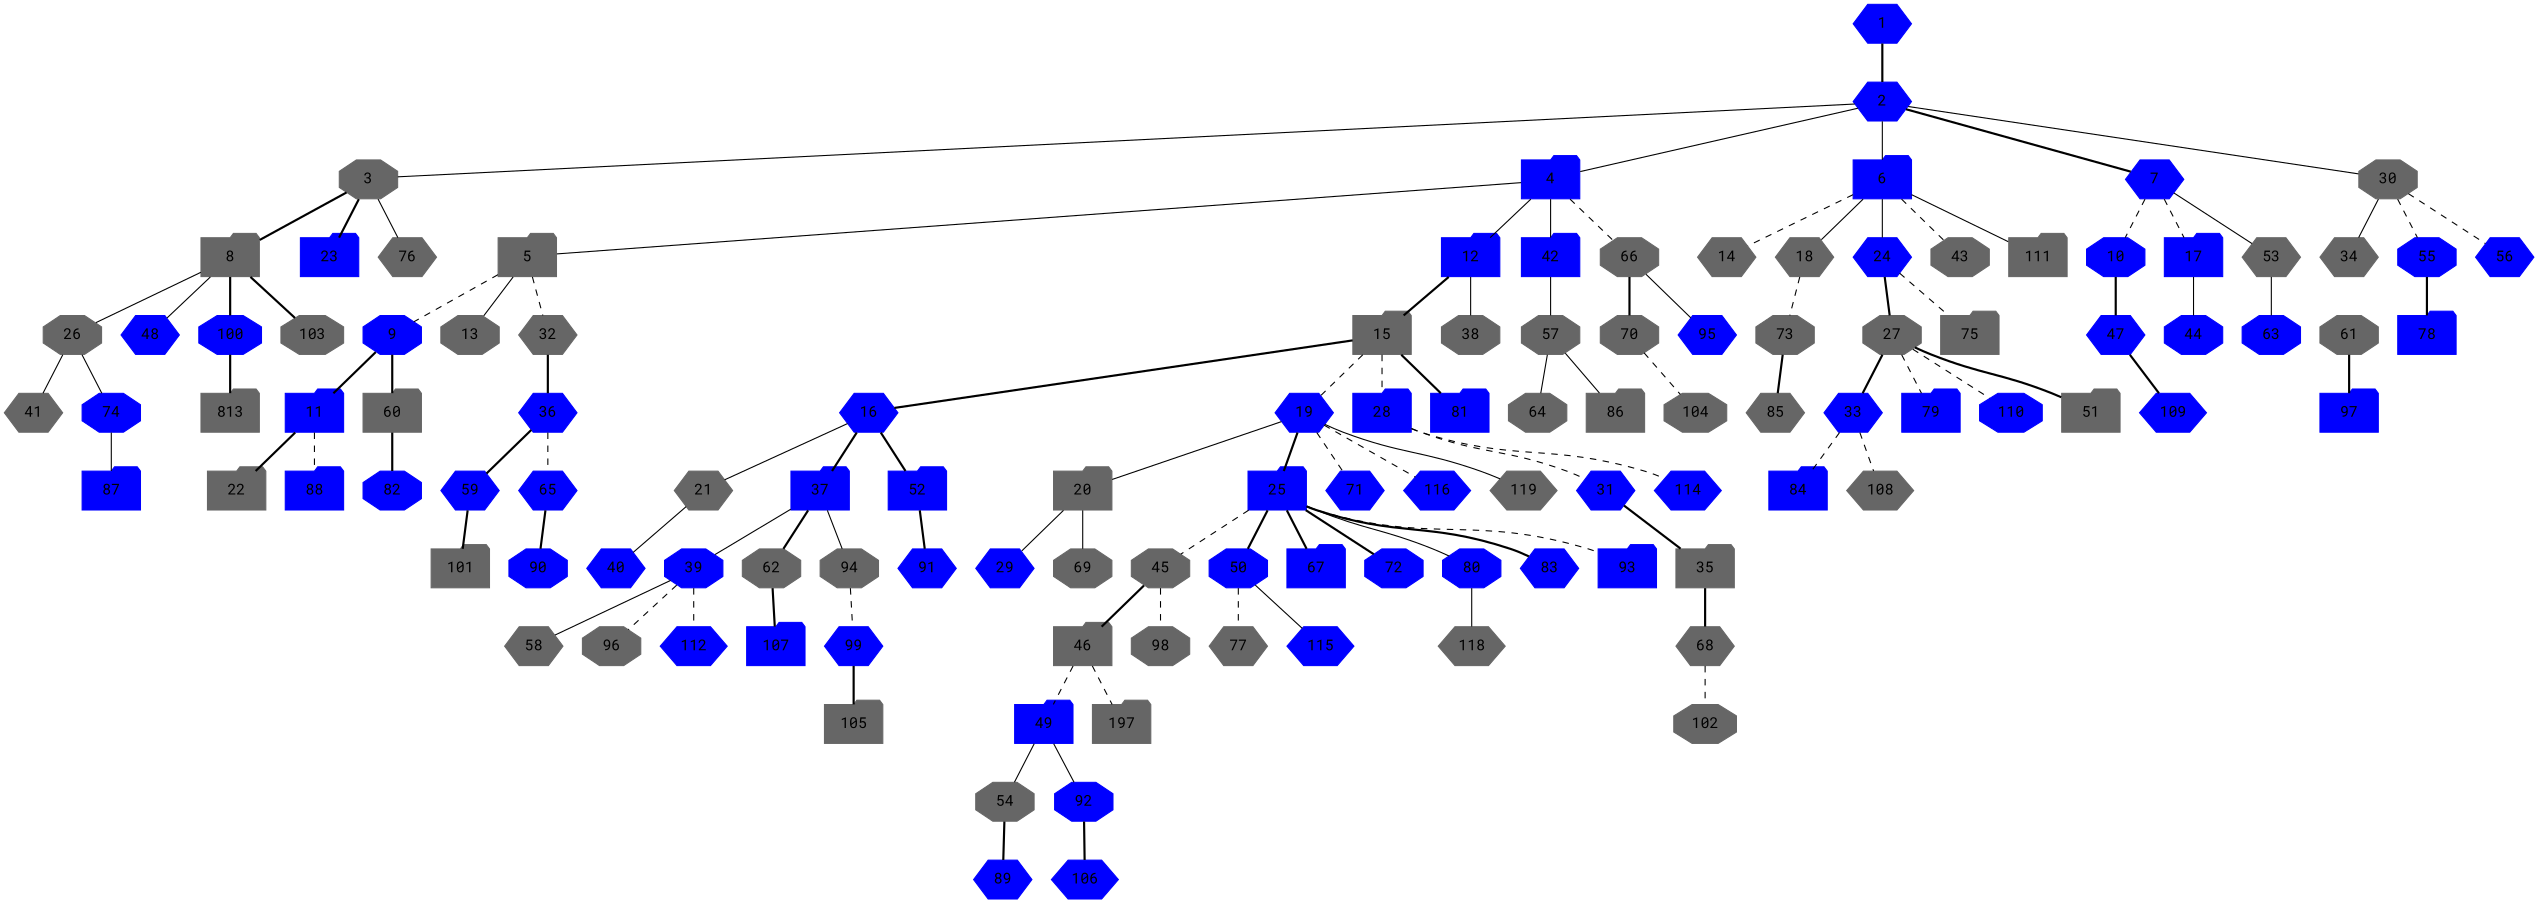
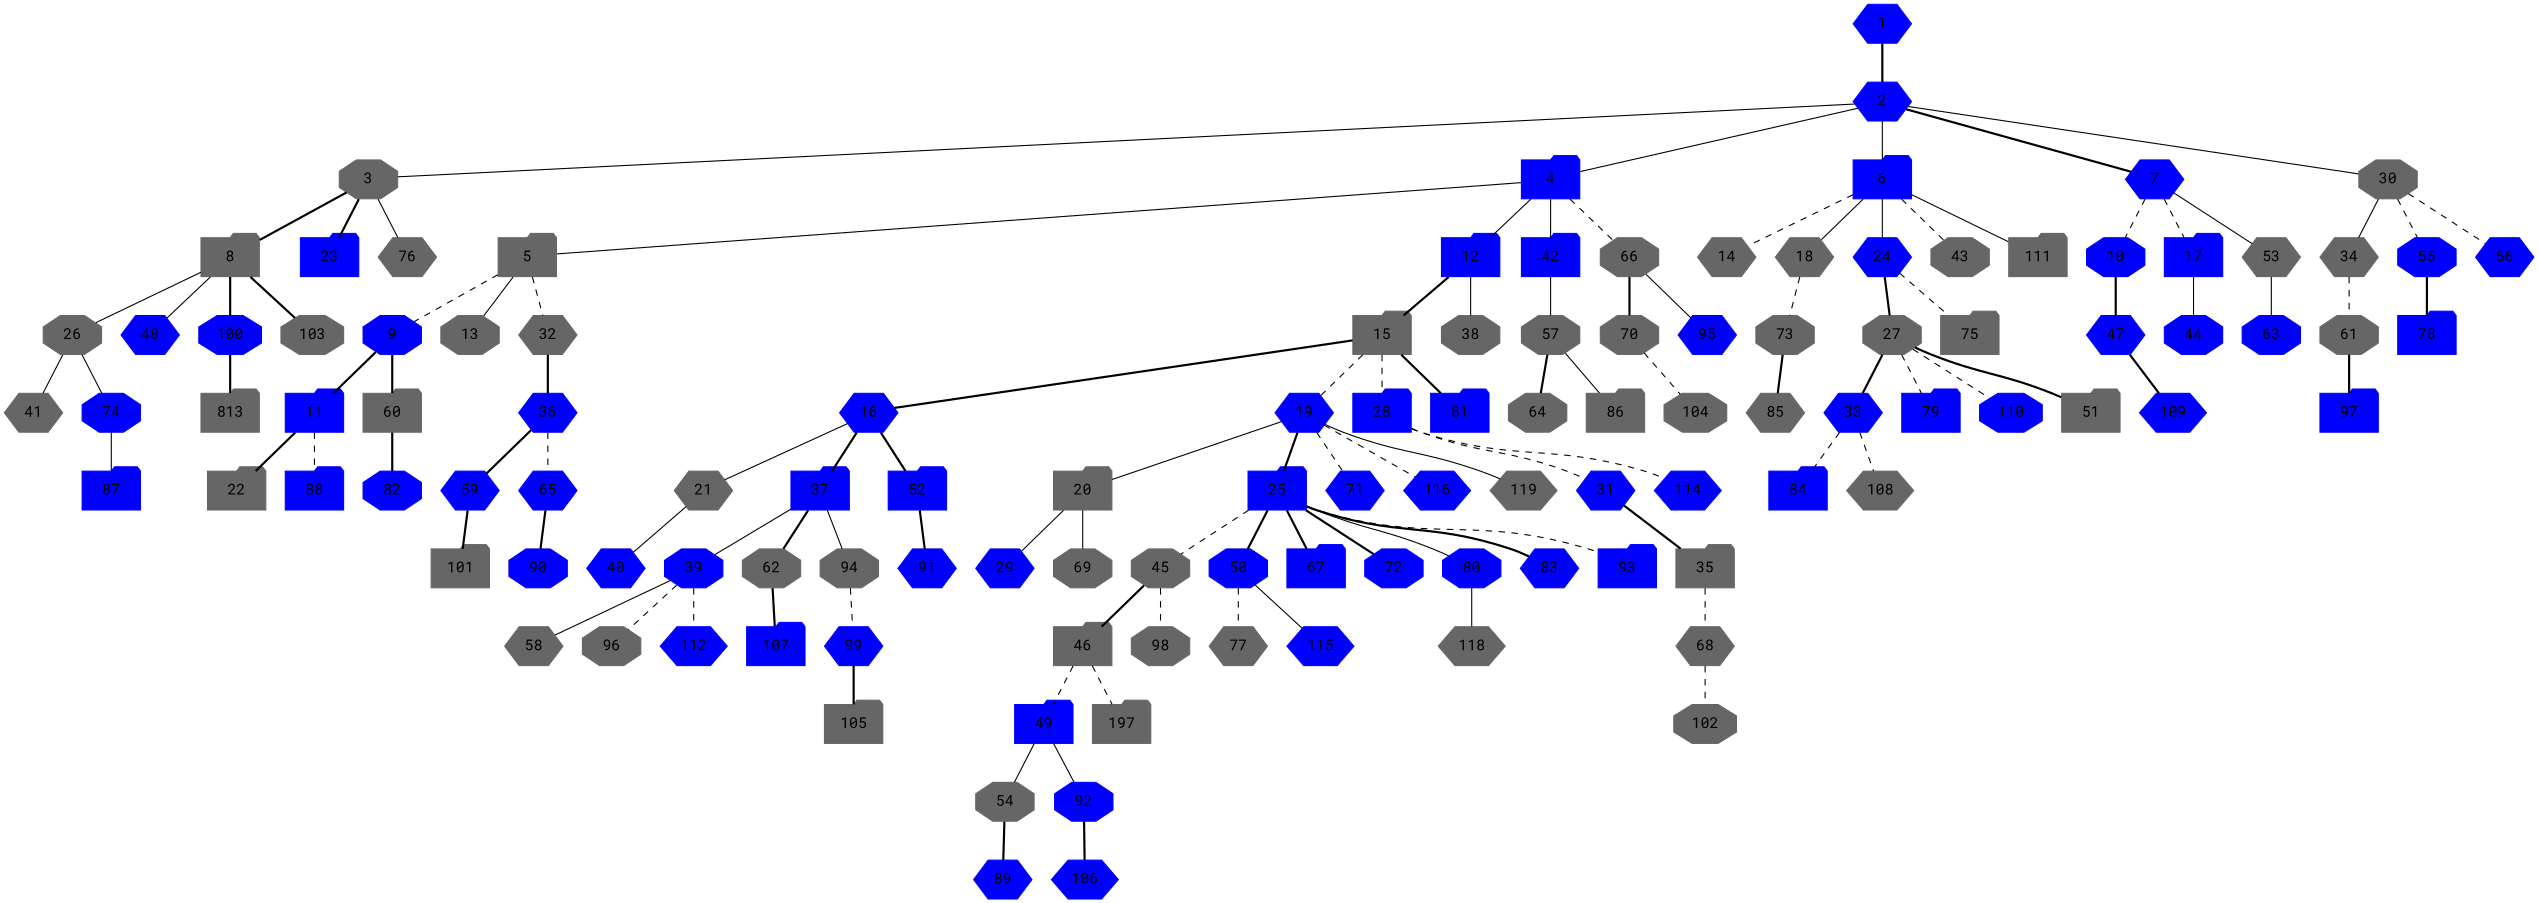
none -> (2349, 296)
(1544, 374) -> (1544, 374)
(1705, 607) -> (1705, 607)
